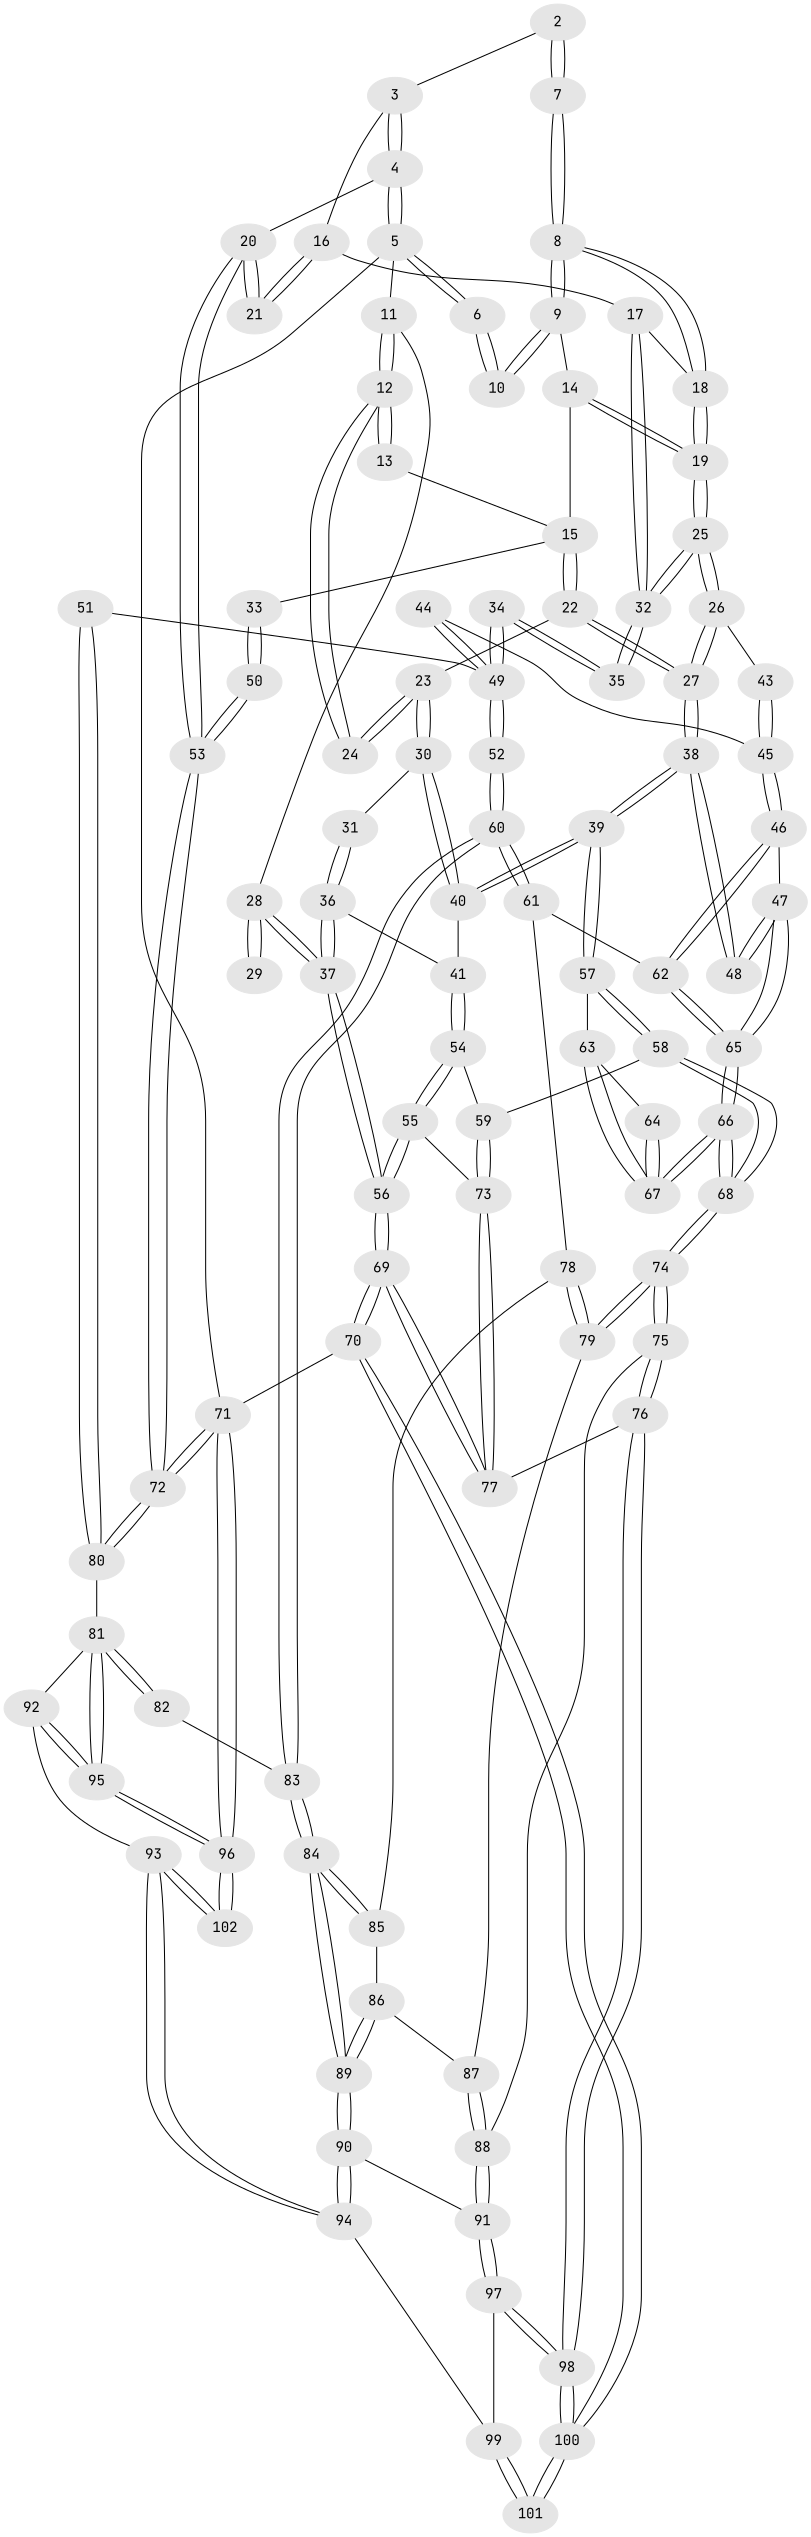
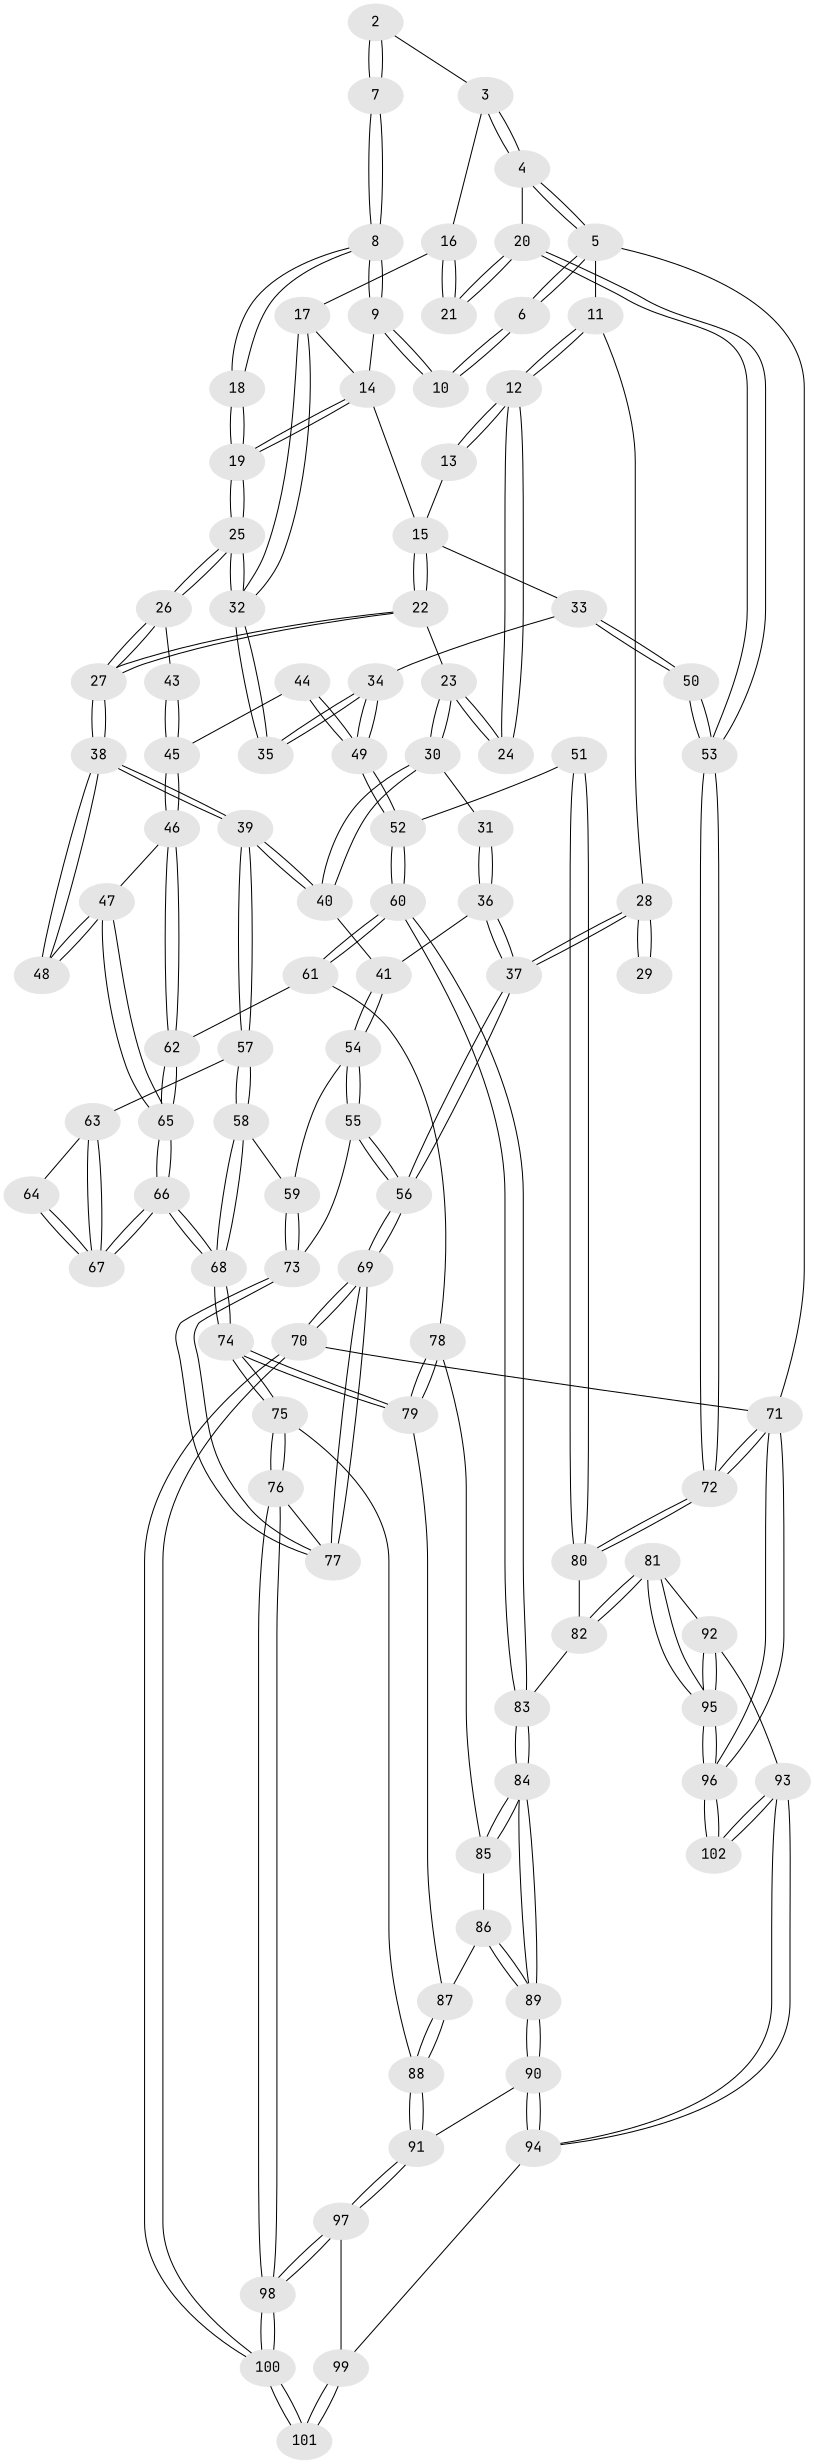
(668, 352) -> (335, 352)
(295, 639) -> (490, 795)
none -> (475, 641)
(97, 1598) -> (579, 1598)
